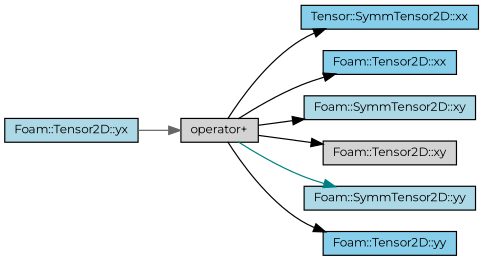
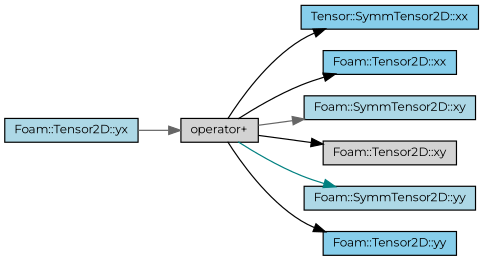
(275, 123) -> (275, 123)
